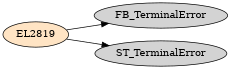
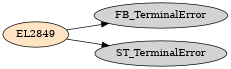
(36, 35) -> (36, 35)
